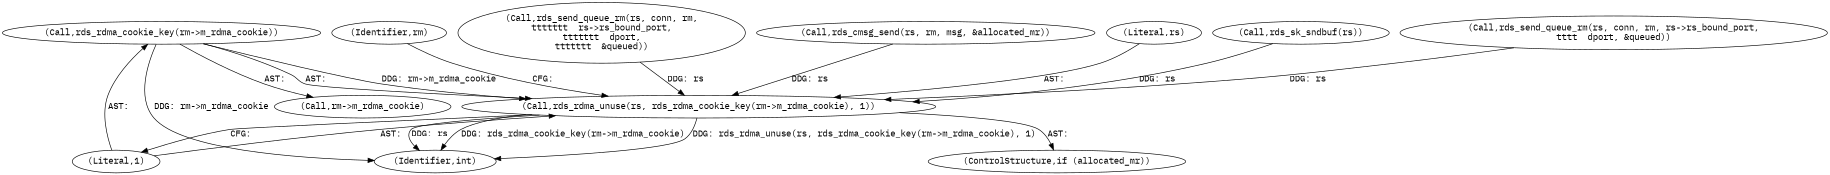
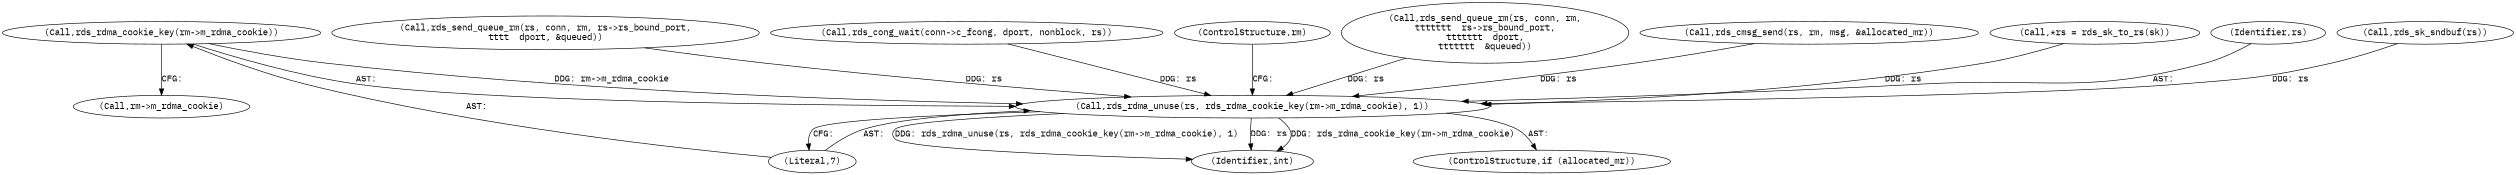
(389, 33) -> (1252, 33)
none -> (967, 33)
(1154, 33) -> (2268, 33)
none -> (2095, 33)
(278, 79) -> (175, 79)
(212, 144) -> none
(116, 162) -> (812, 162)
